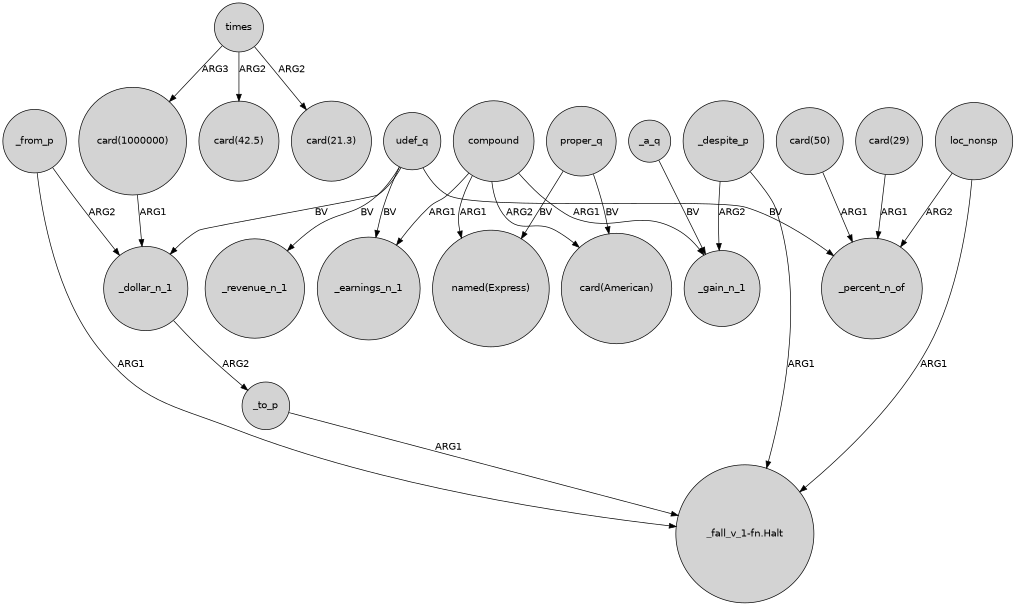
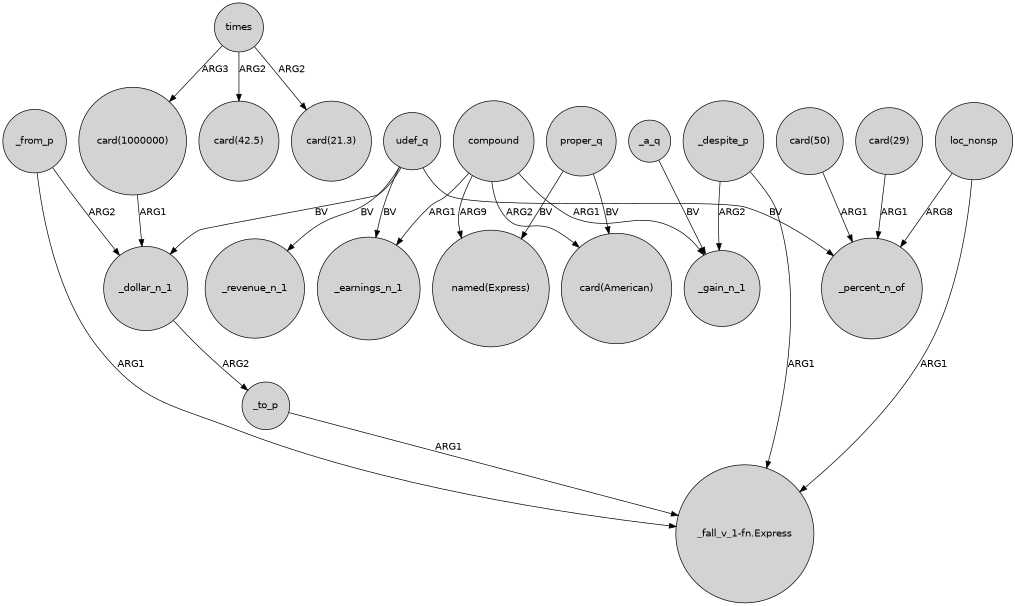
(474, 213) -> (474, 213)
(940, 213) -> (940, 213)
(745, 534) -> (745, 534)
